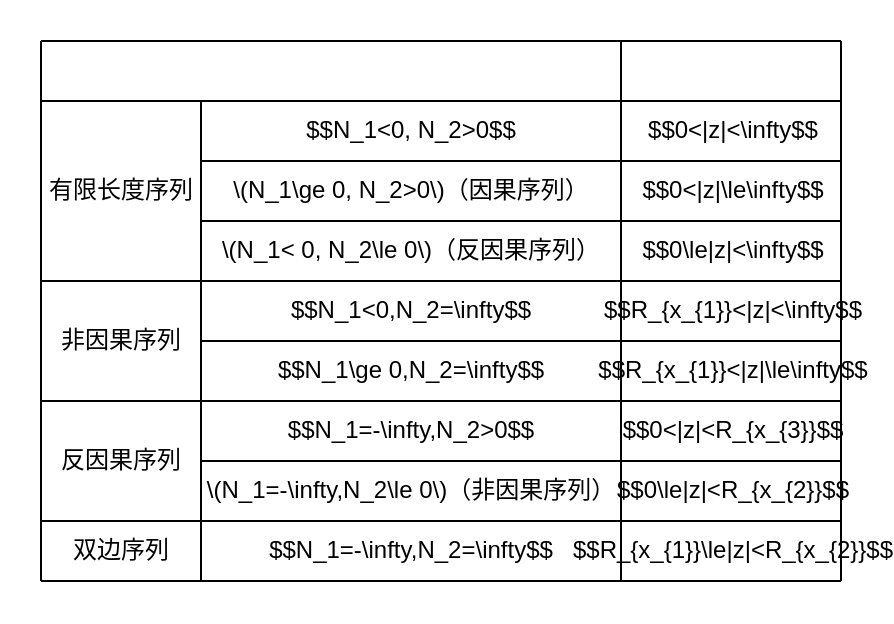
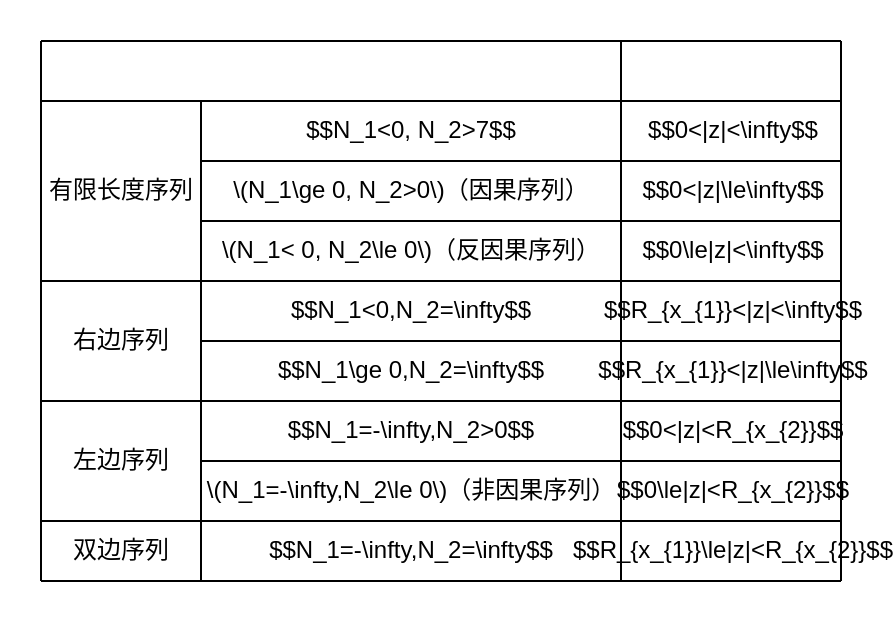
(412, 131) -> (412, 131)
(122, 341) -> (122, 341)
(734, 431) -> (734, 431)
(122, 461) -> (122, 461)
